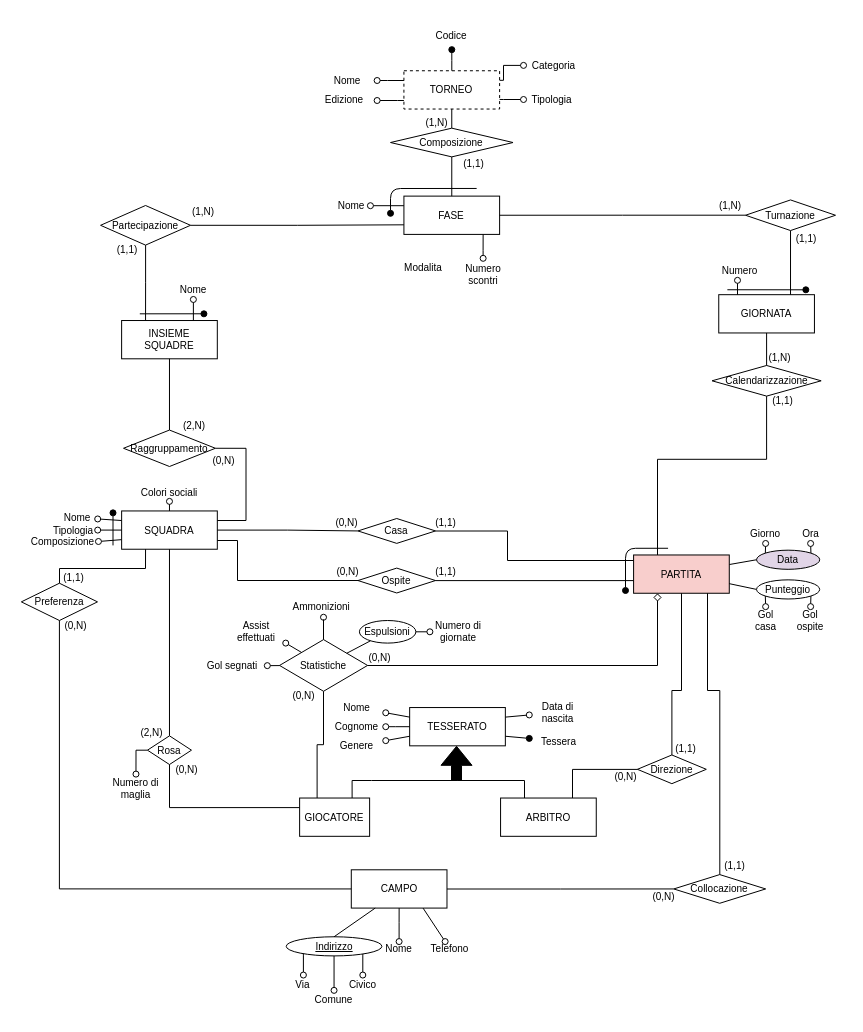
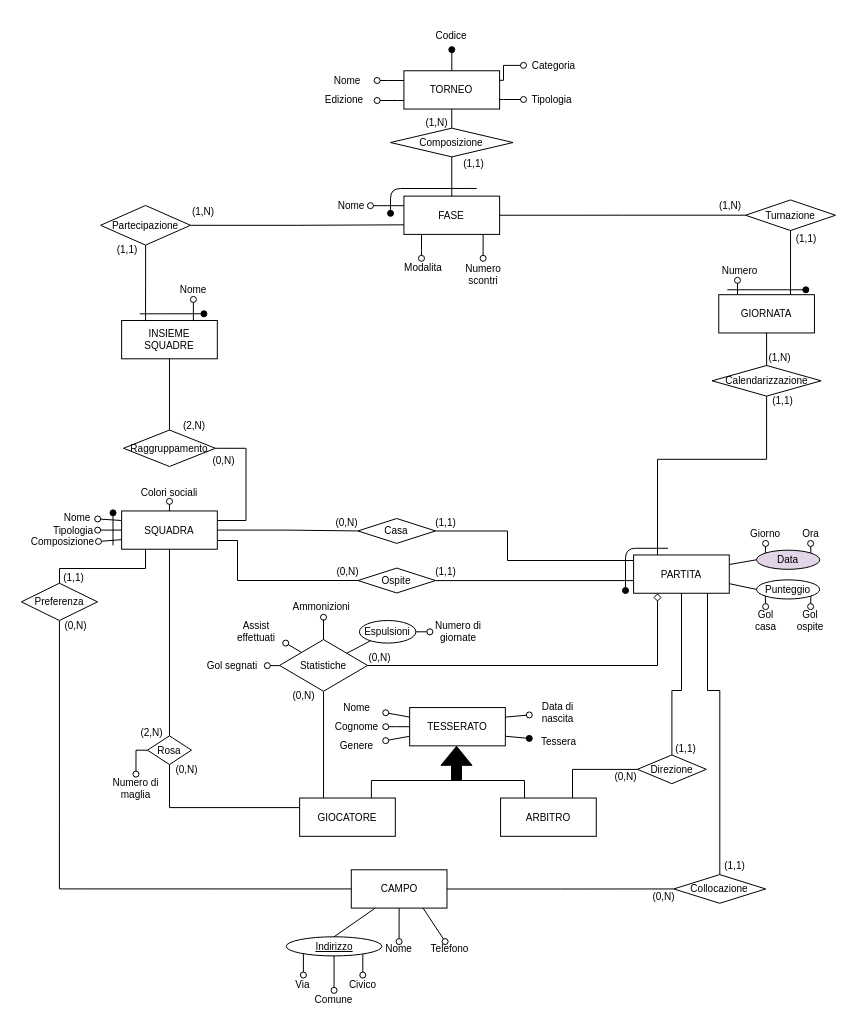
(452, 90) -> (452, 90)
none -> (422, 244)
(681, 574) -> (681, 574)
(335, 817) -> (347, 817)
